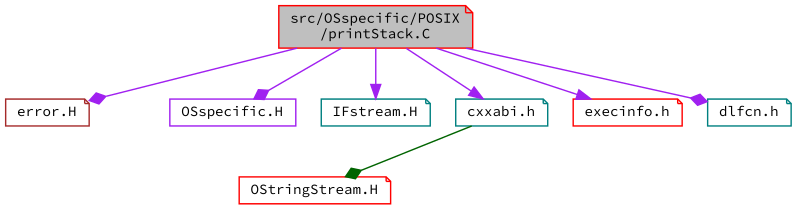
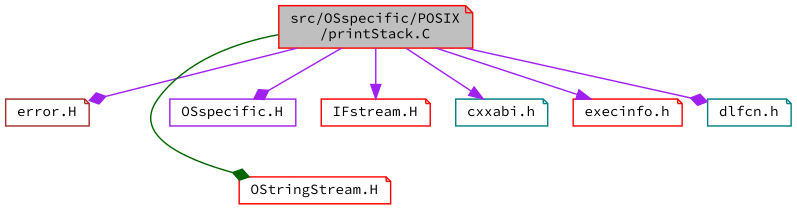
(376, 113) -> (376, 113)
(417, 148) -> (163, 93)
